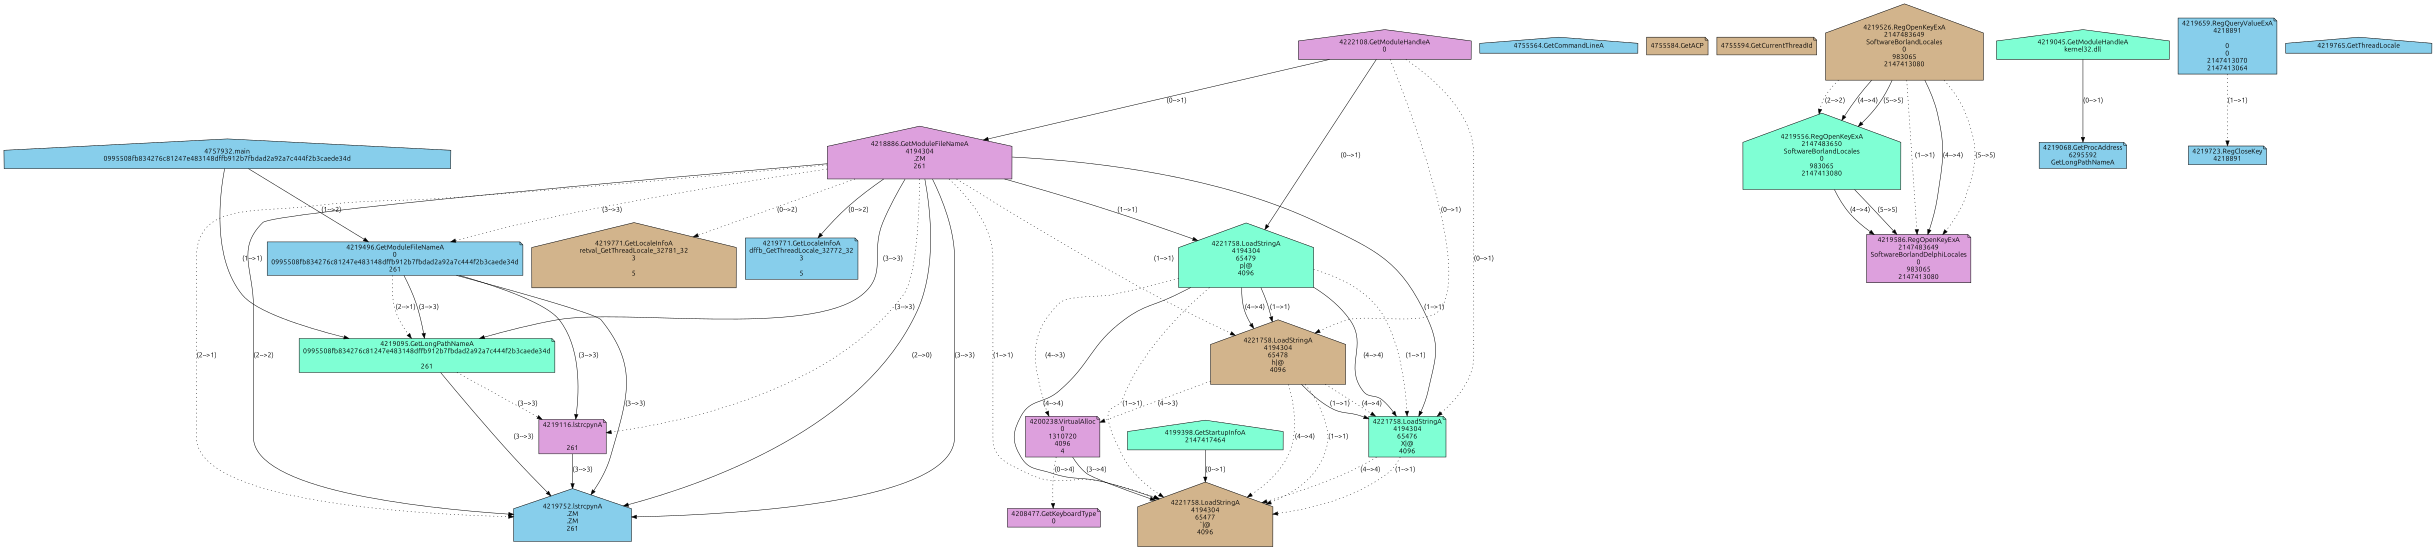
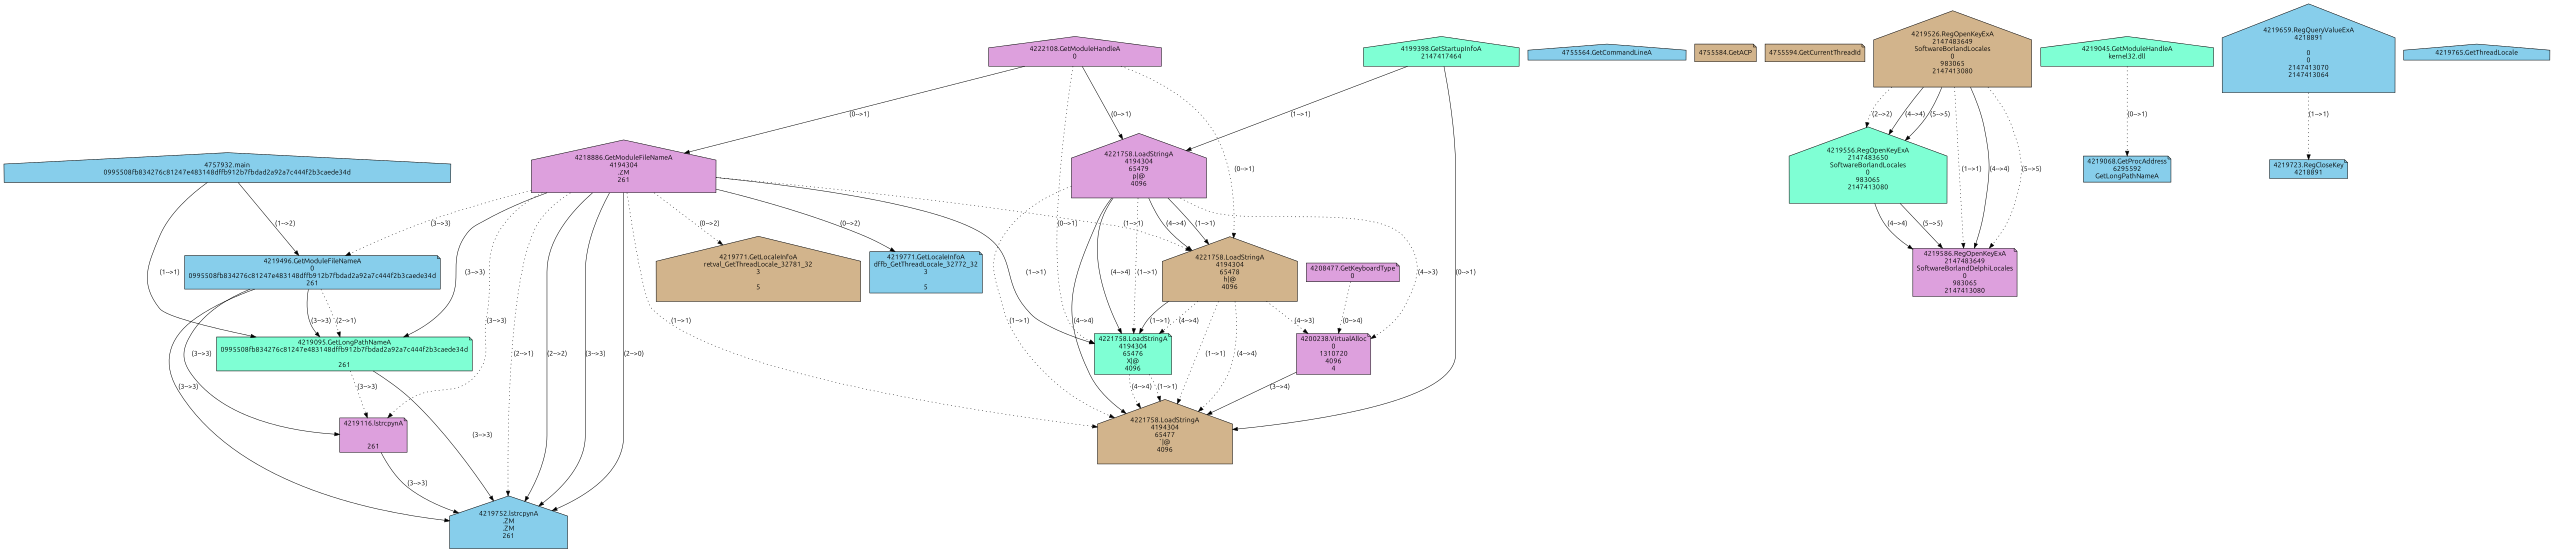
(2227, 46) -> (2309, 53)
(2083, 98) -> (2127, 109)
(1099, 207) -> (1299, 108)
(1246, 259) -> (1139, 169)
(1053, 484) -> (1345, 305)
